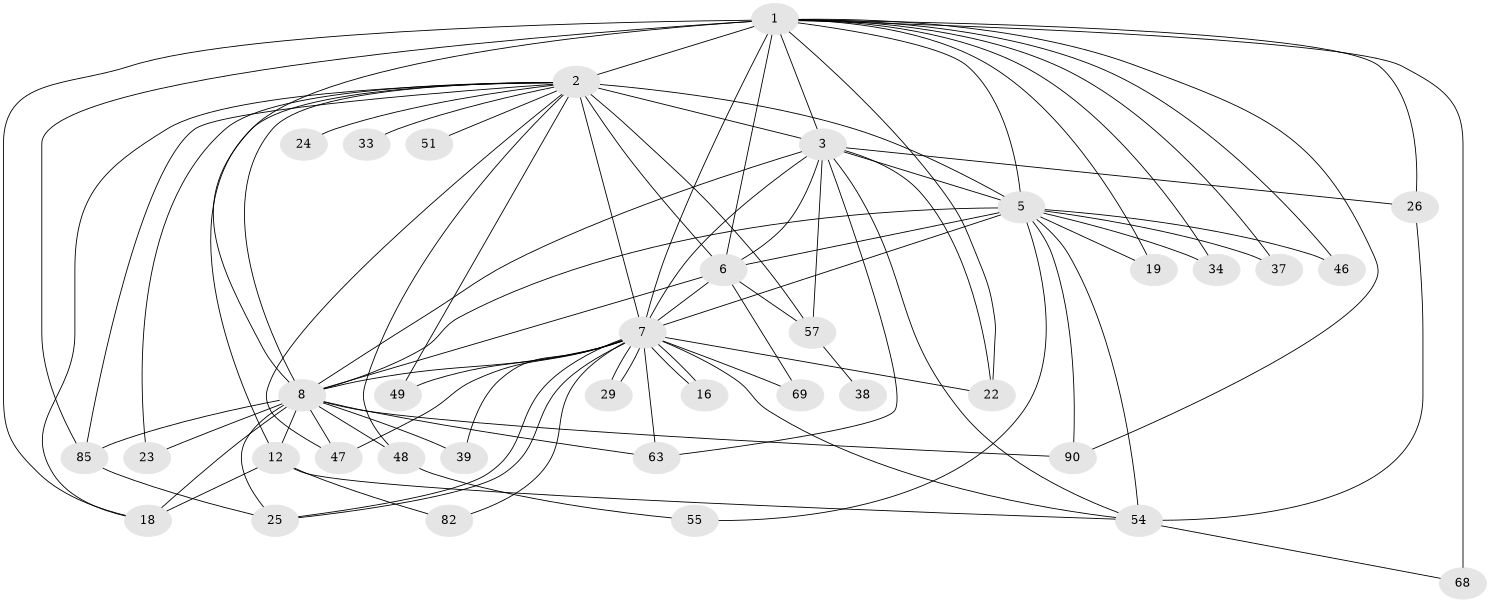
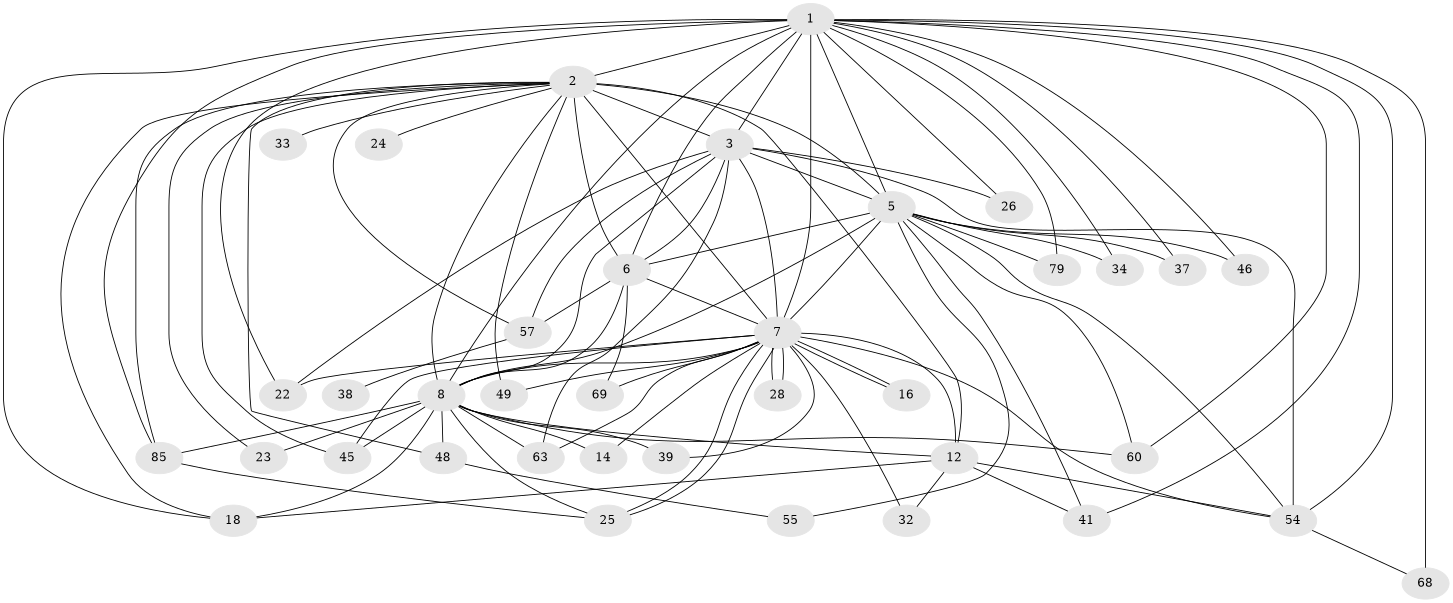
(429, 145) -> none
(1154, 270) -> (1057, 270)
none -> (900, 354)
(609, 395) -> (778, 395)
(339, 458) -> (347, 458)
none -> (603, 458)
(1073, 458) -> (1135, 458)
(1395, 460) -> (1330, 72)
(449, 521) -> (907, 521)
none -> (1087, 521)
